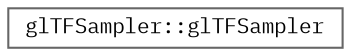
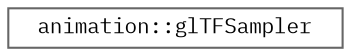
(175, 28) -> (175, 28)
